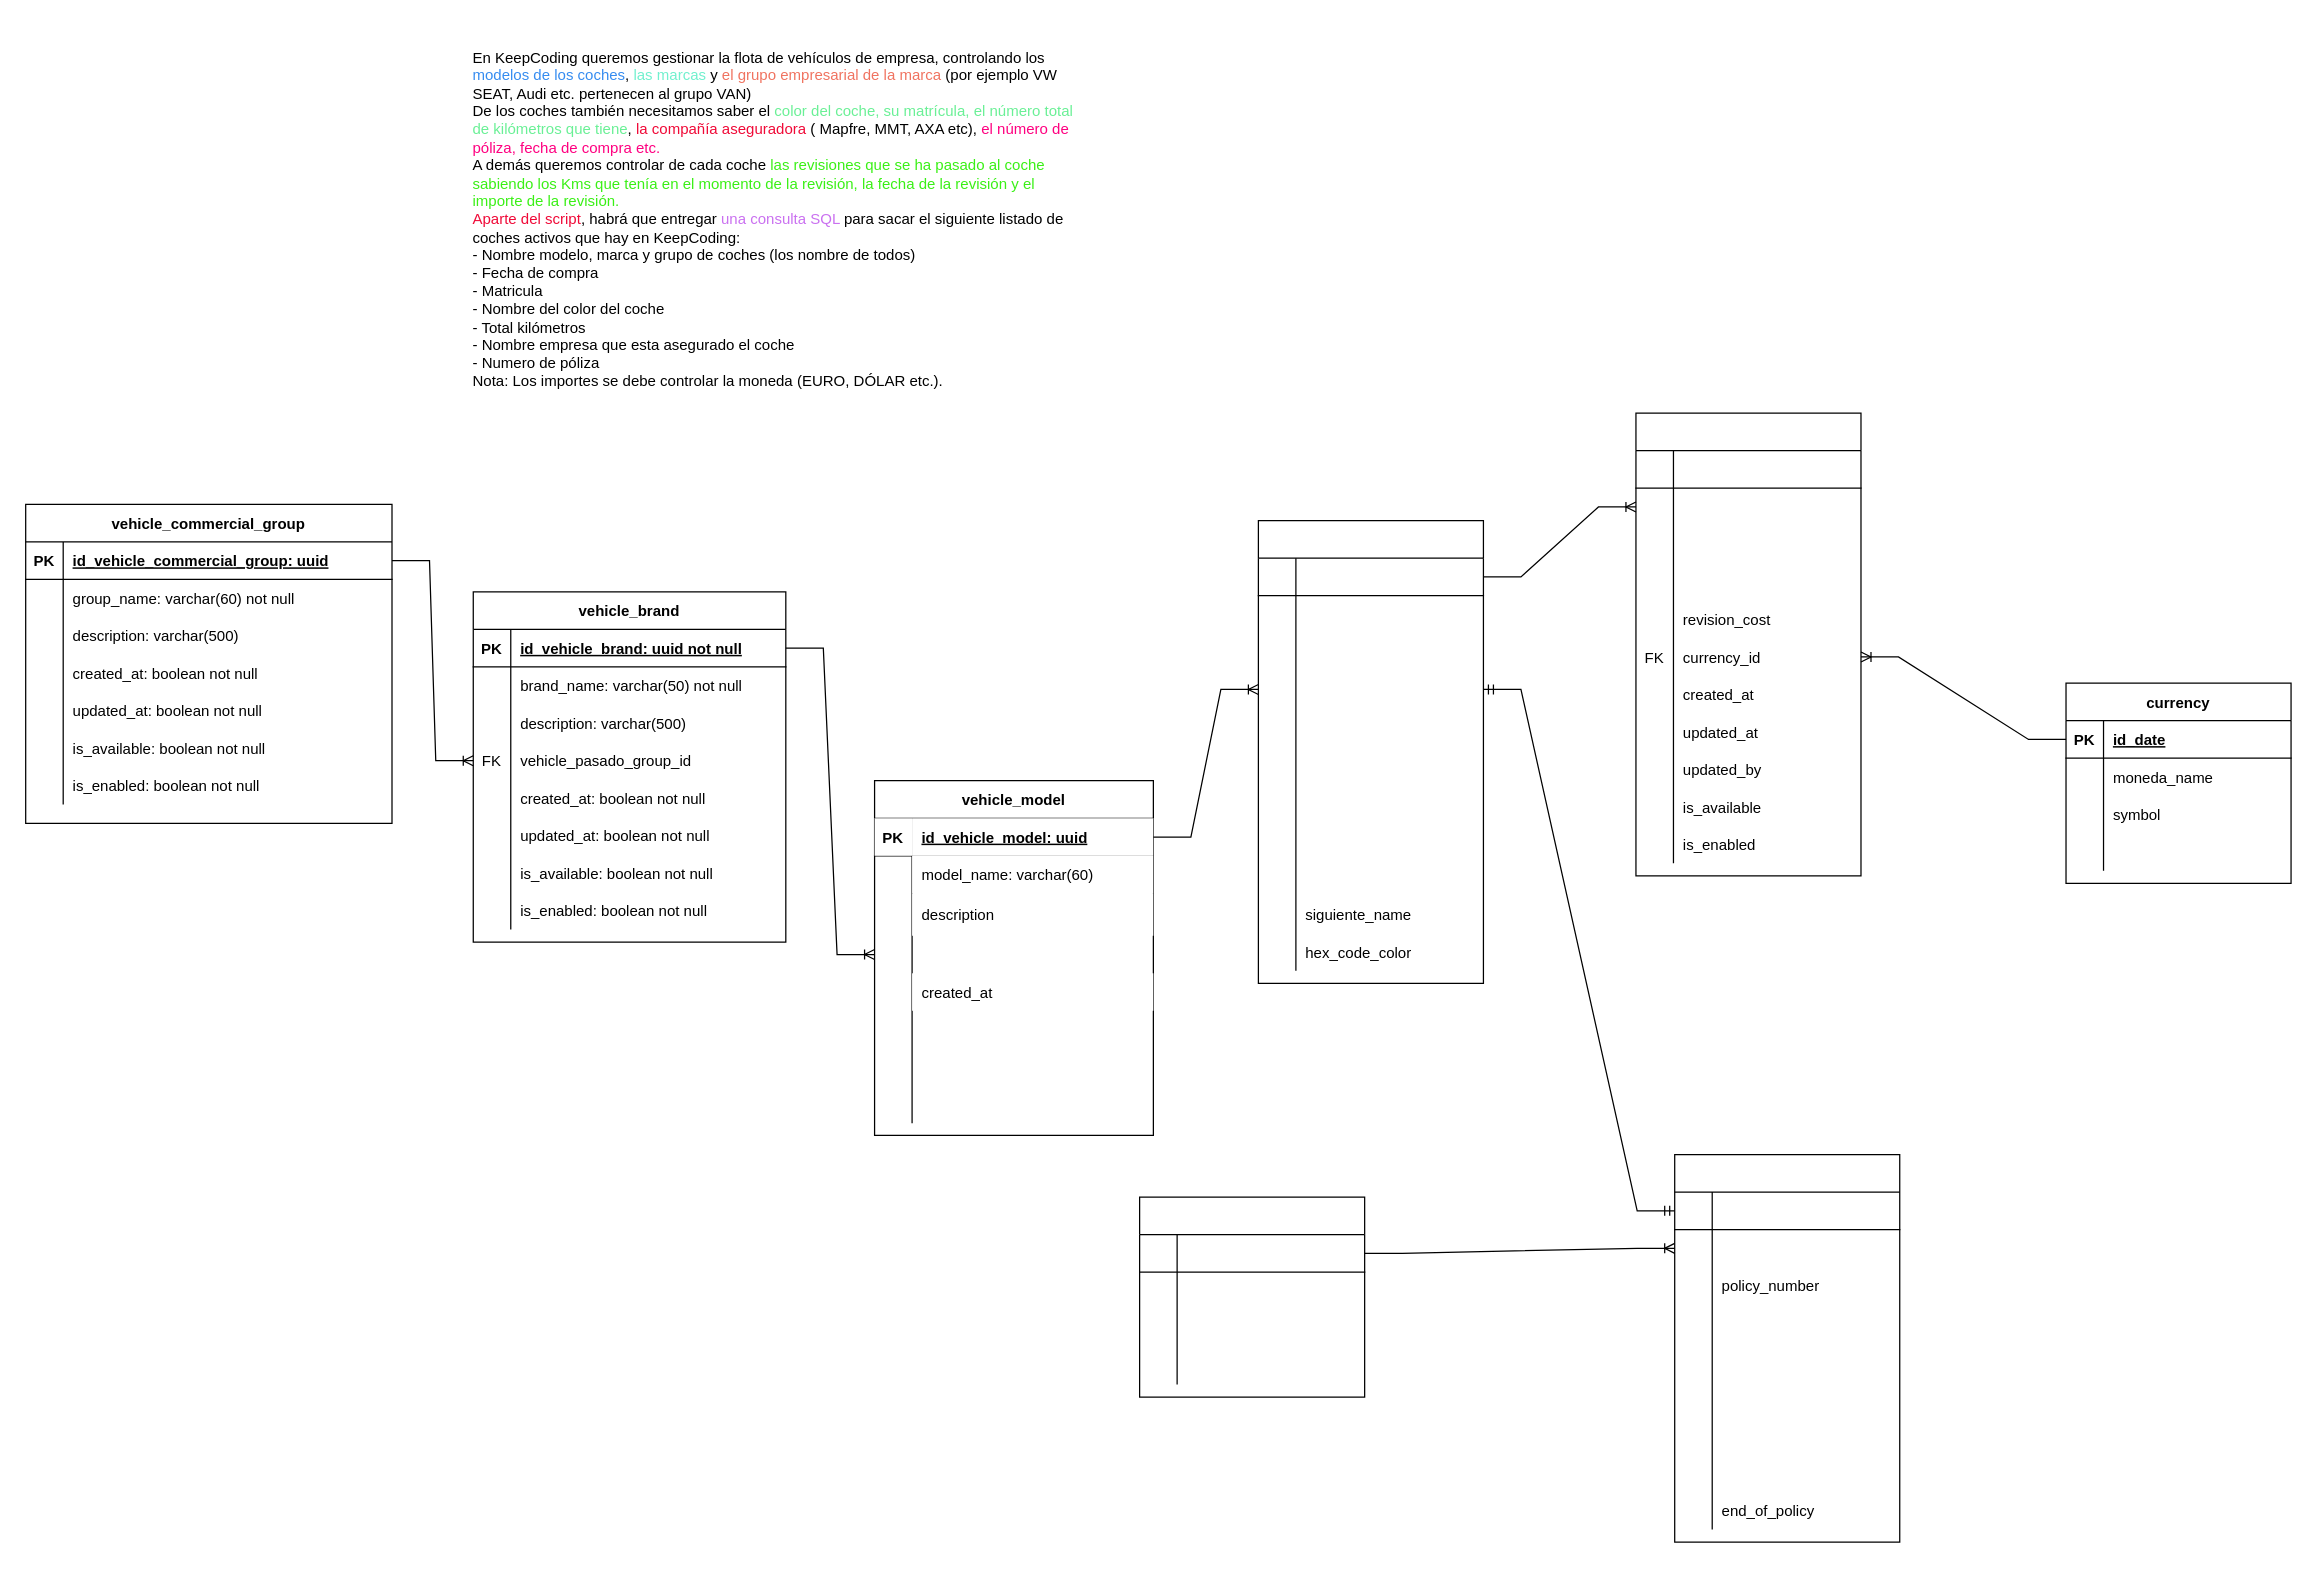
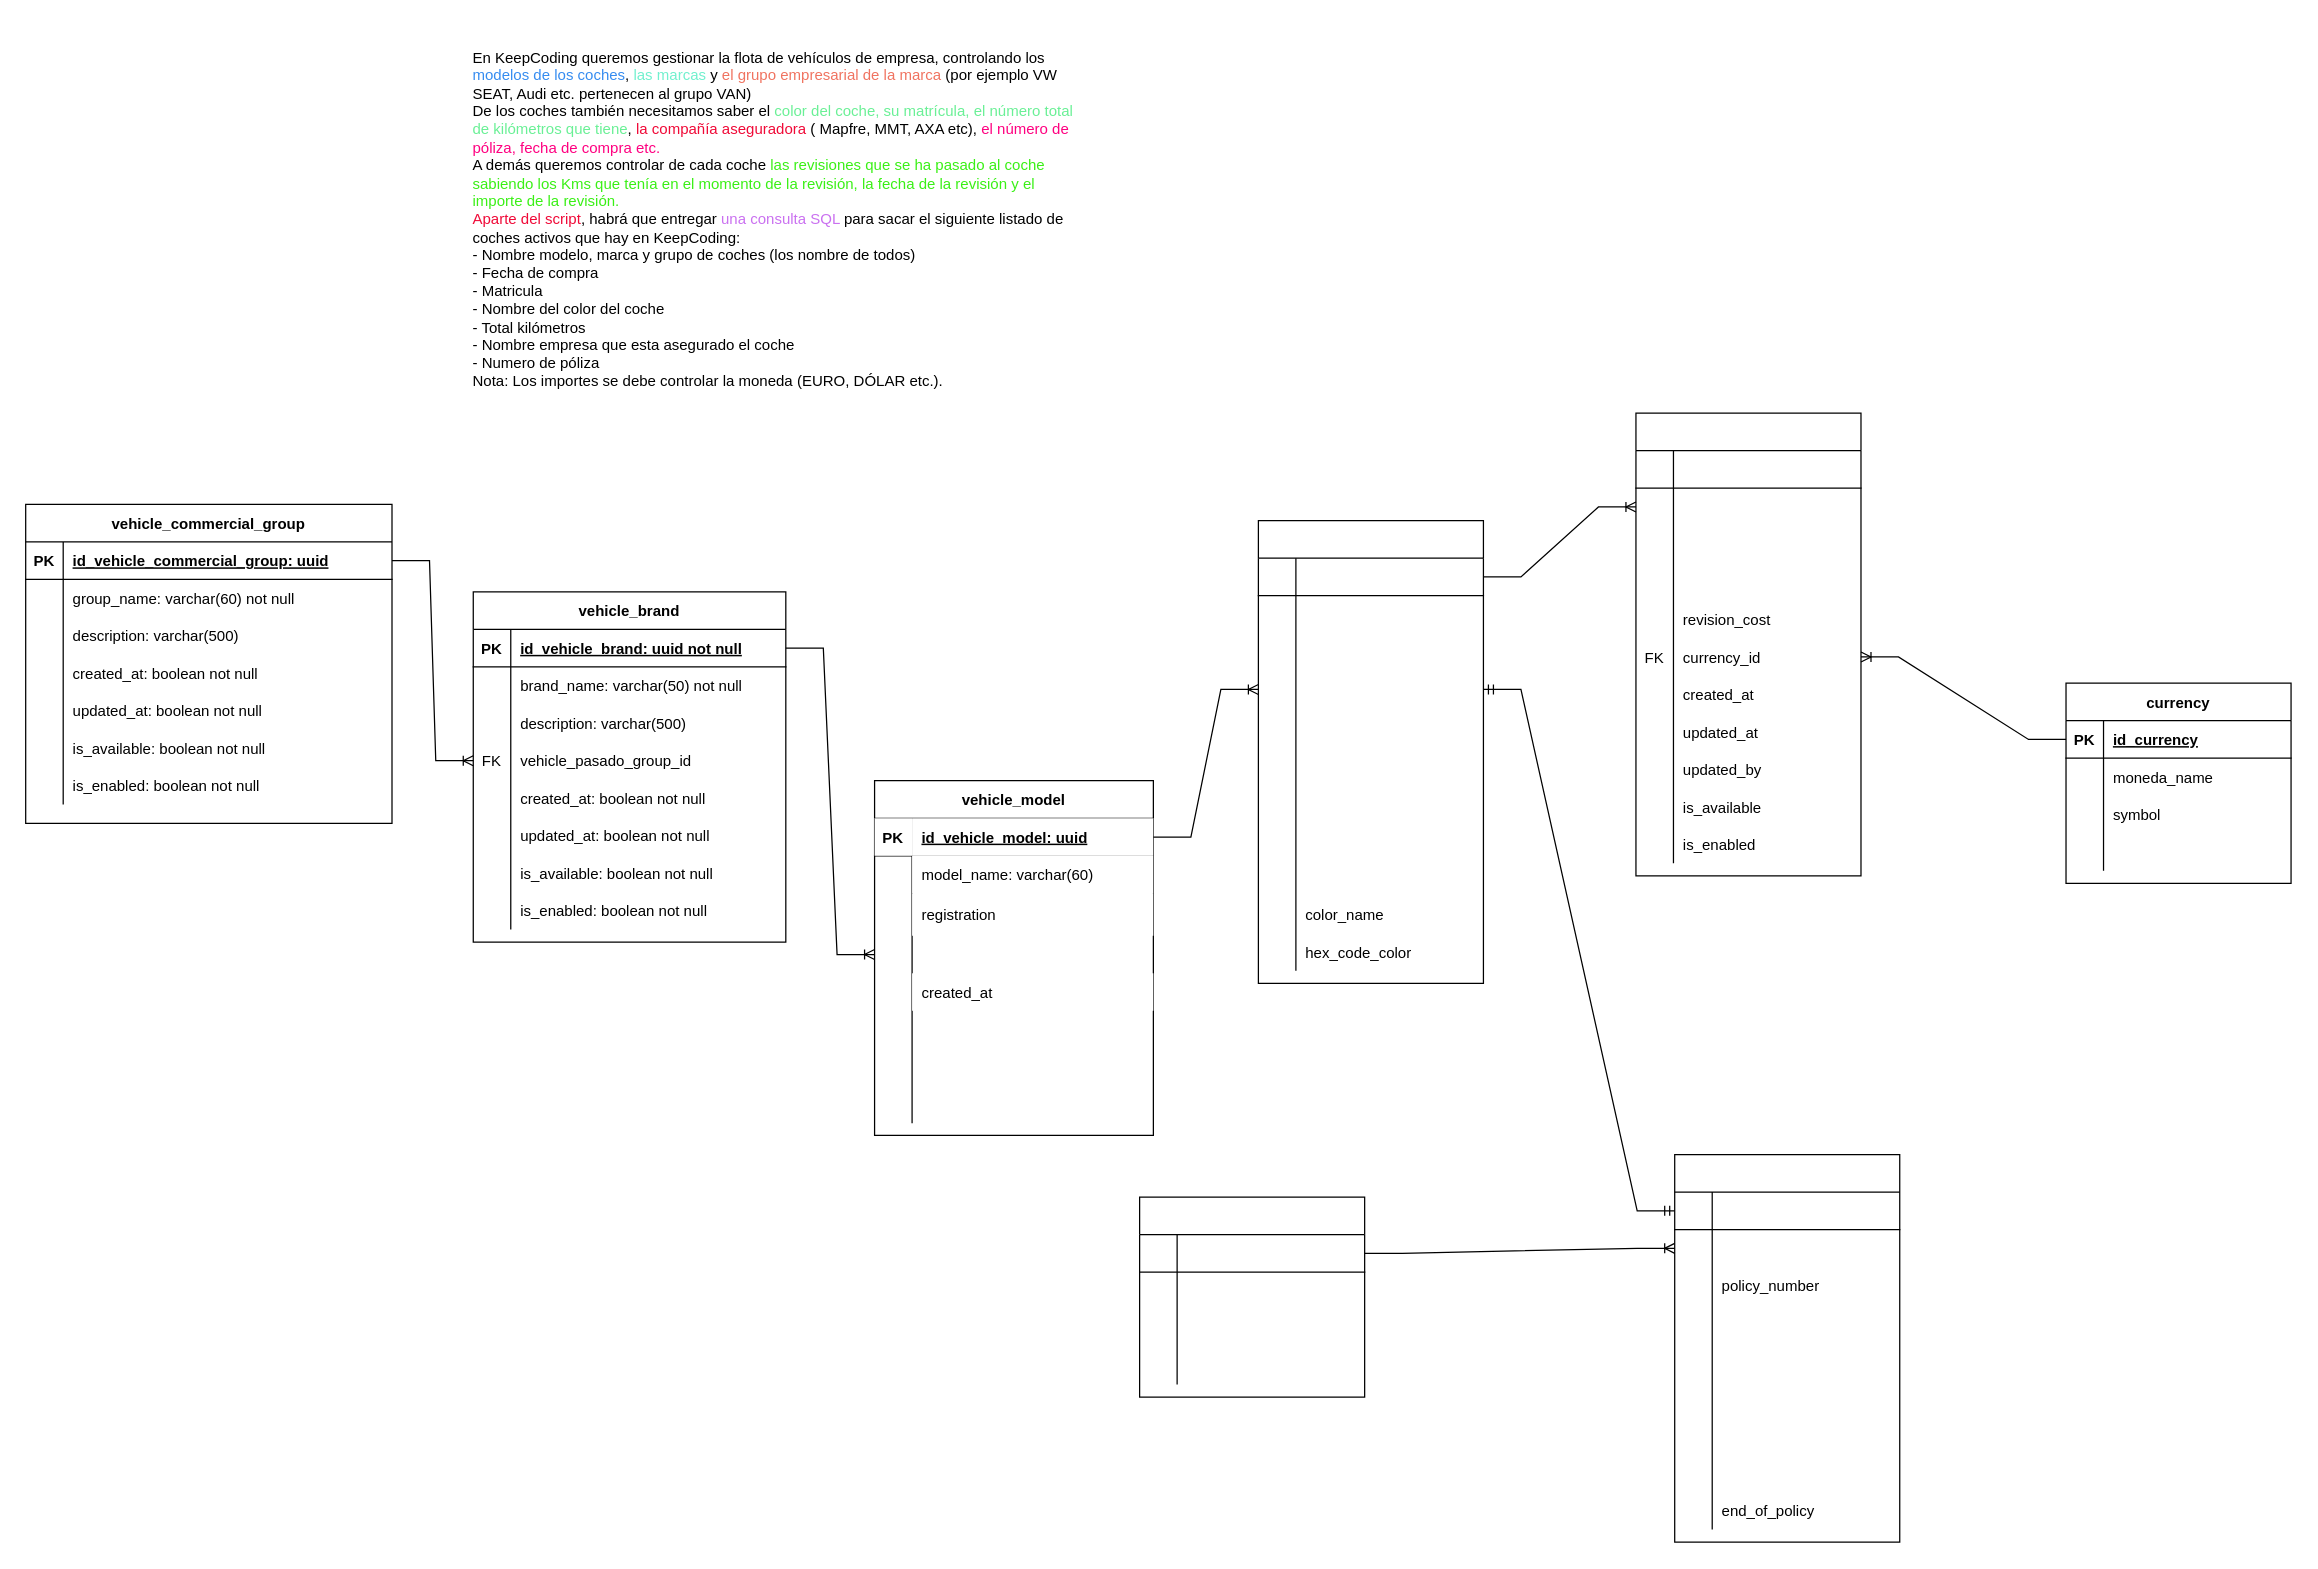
(2140, 740) -> (2157, 740)
(964, 915) -> (968, 915)
(1360, 915) -> (1345, 915)
